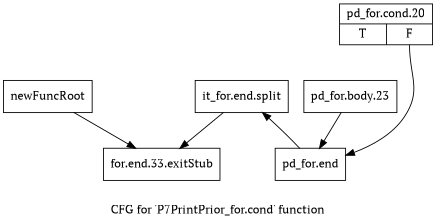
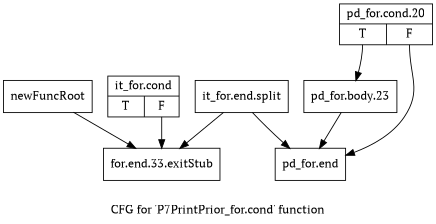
none -> (361, 59)
none -> (143, 97)
(285, 133) -> (267, 128)
